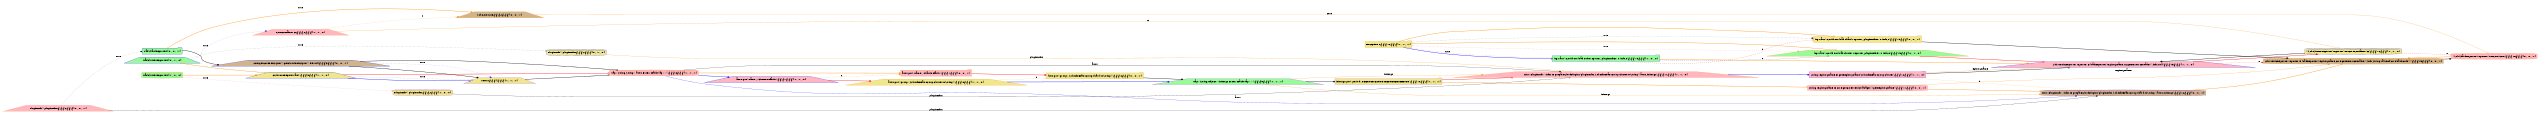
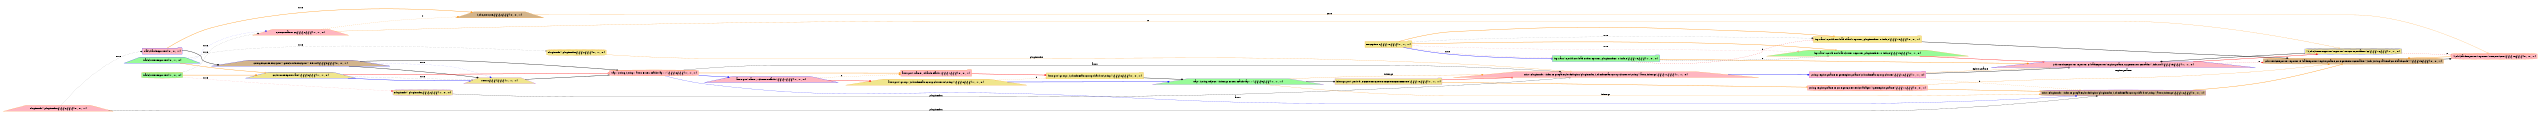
none -> (215, 46)
(162, 51) -> (162, 51)
(576, 52) -> (576, 52)
(287, 85) -> (287, 85)
